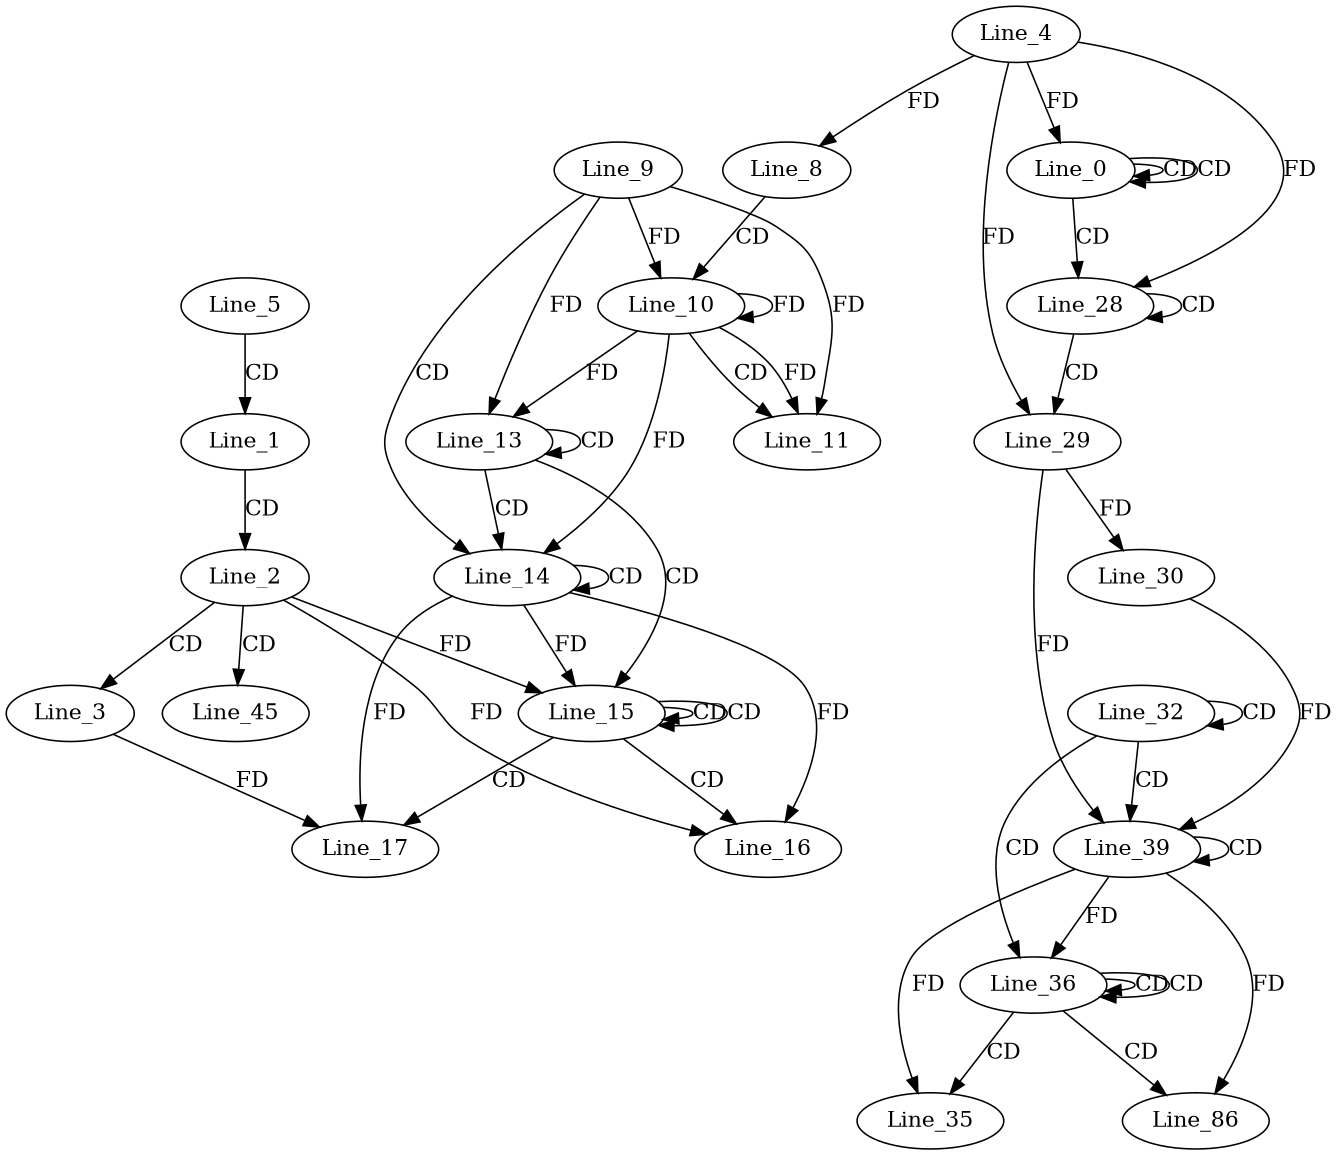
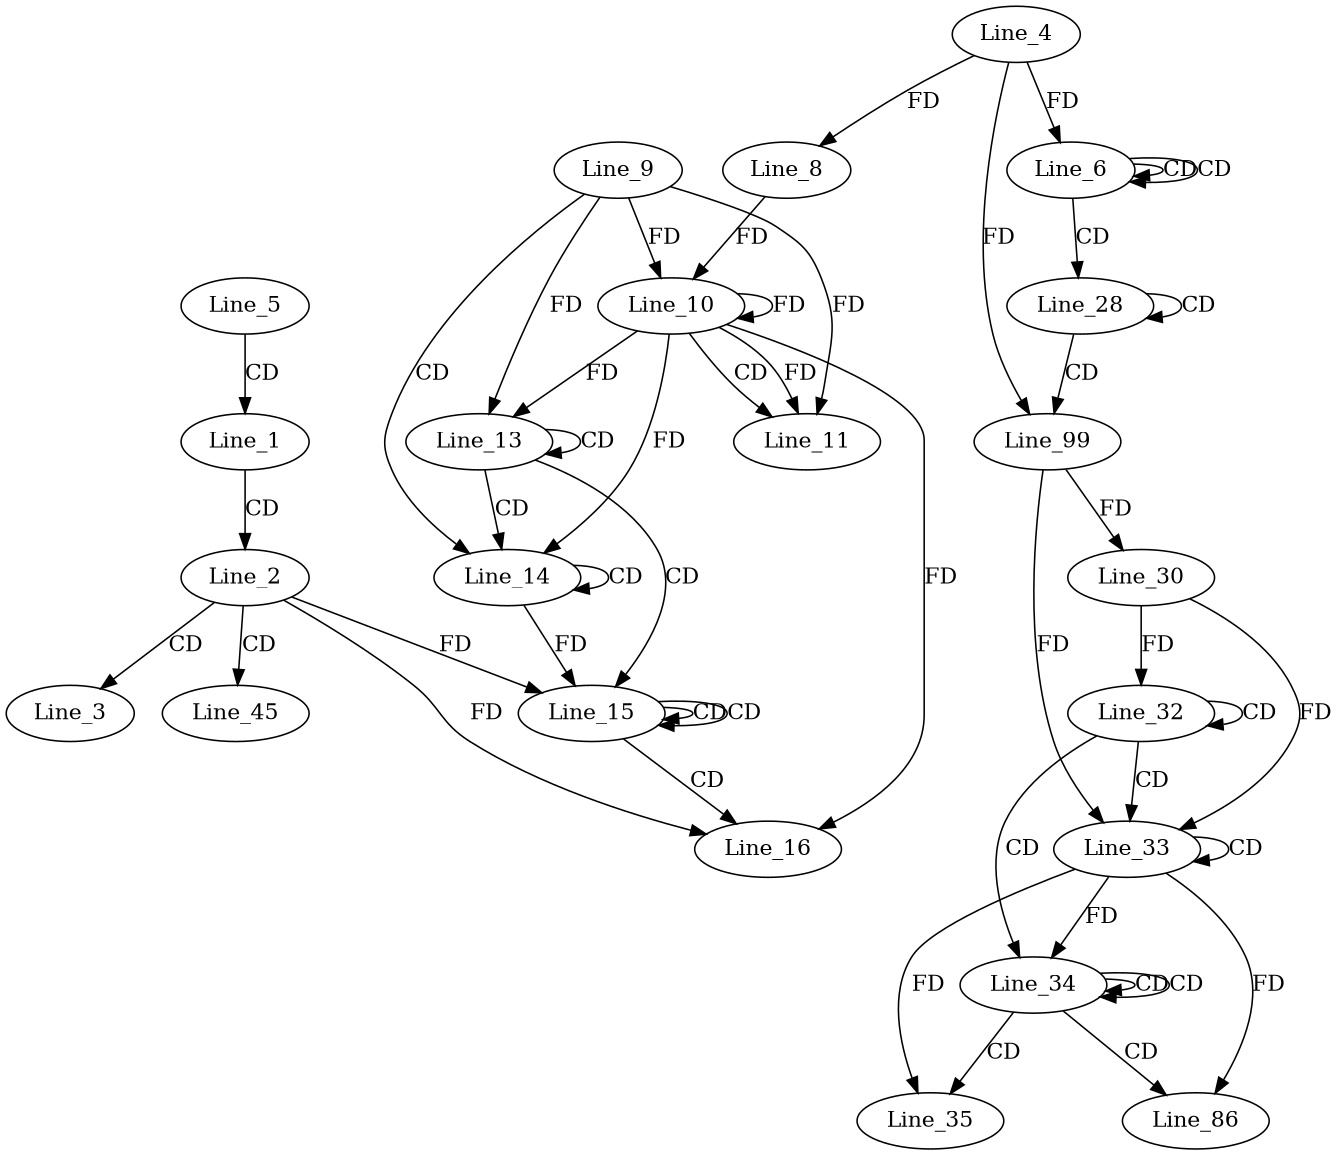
(1270, 137) -> none
(1071, 170) -> (1071, 170)
(752, 238) -> (752, 238)
(1048, 442) -> (1048, 442)
none -> (1141, 638)
(752, 650) -> (924, 533)
(365, 849) -> none
(1127, 849) -> (1127, 849)
(1033, 985) -> (1033, 985)
